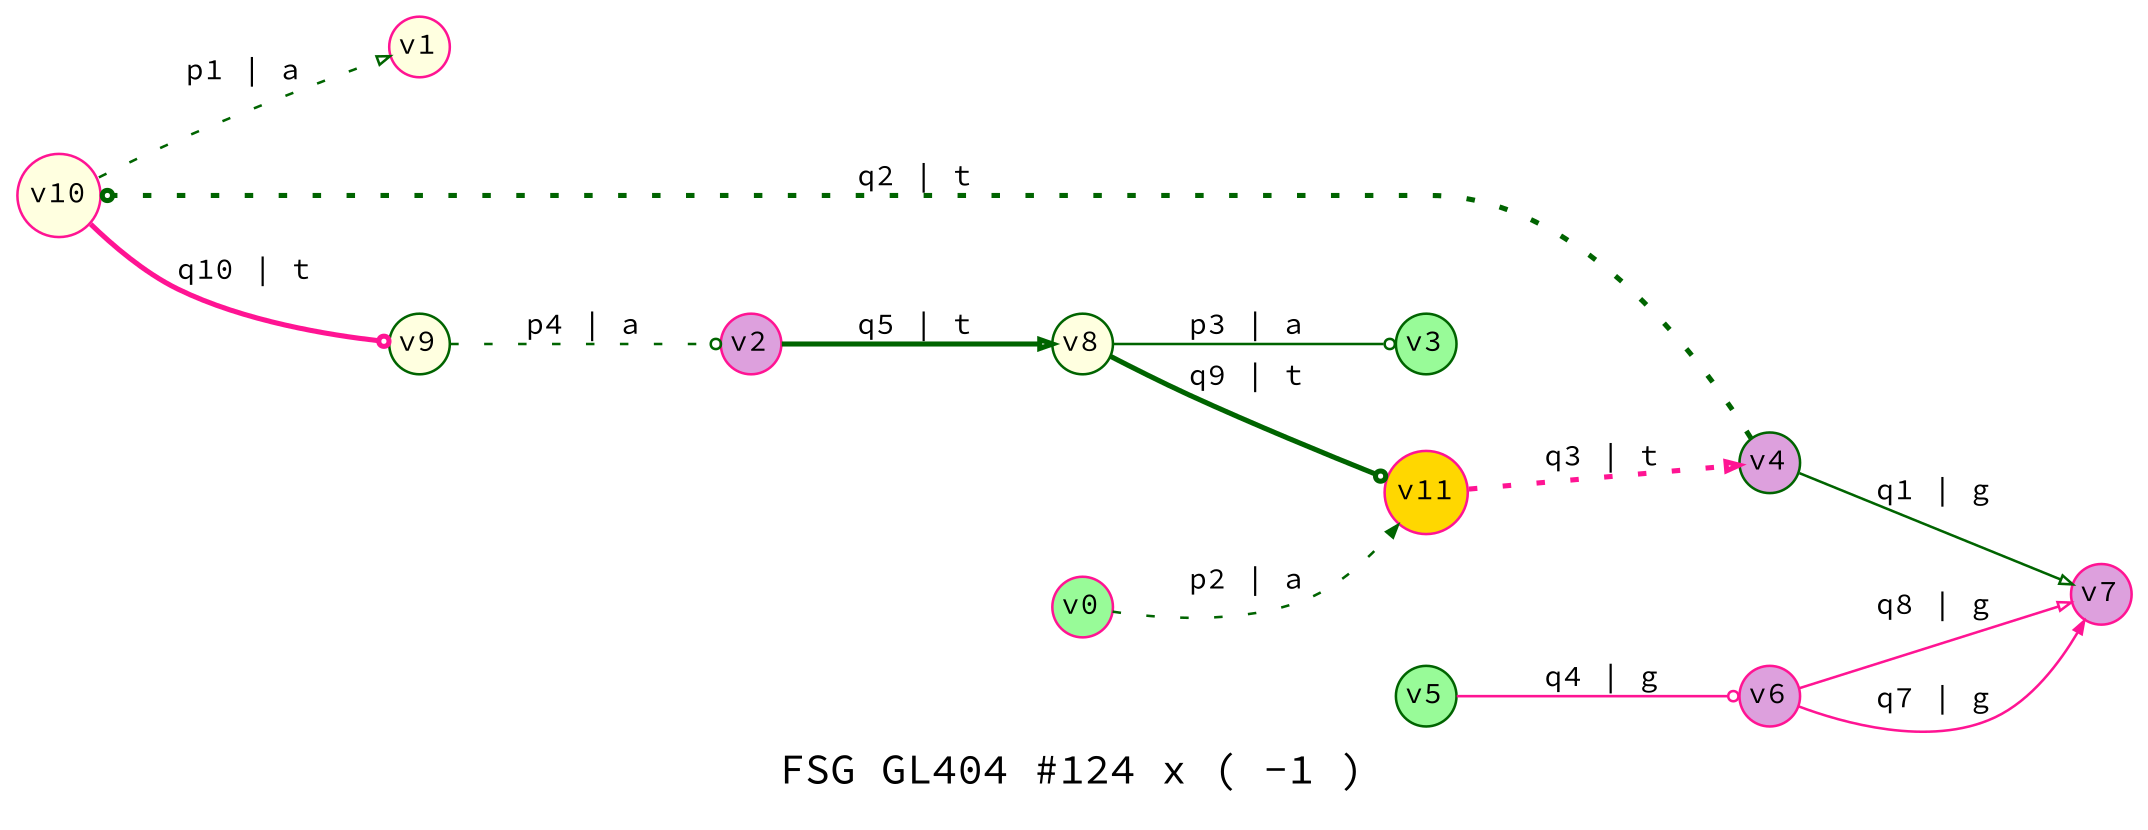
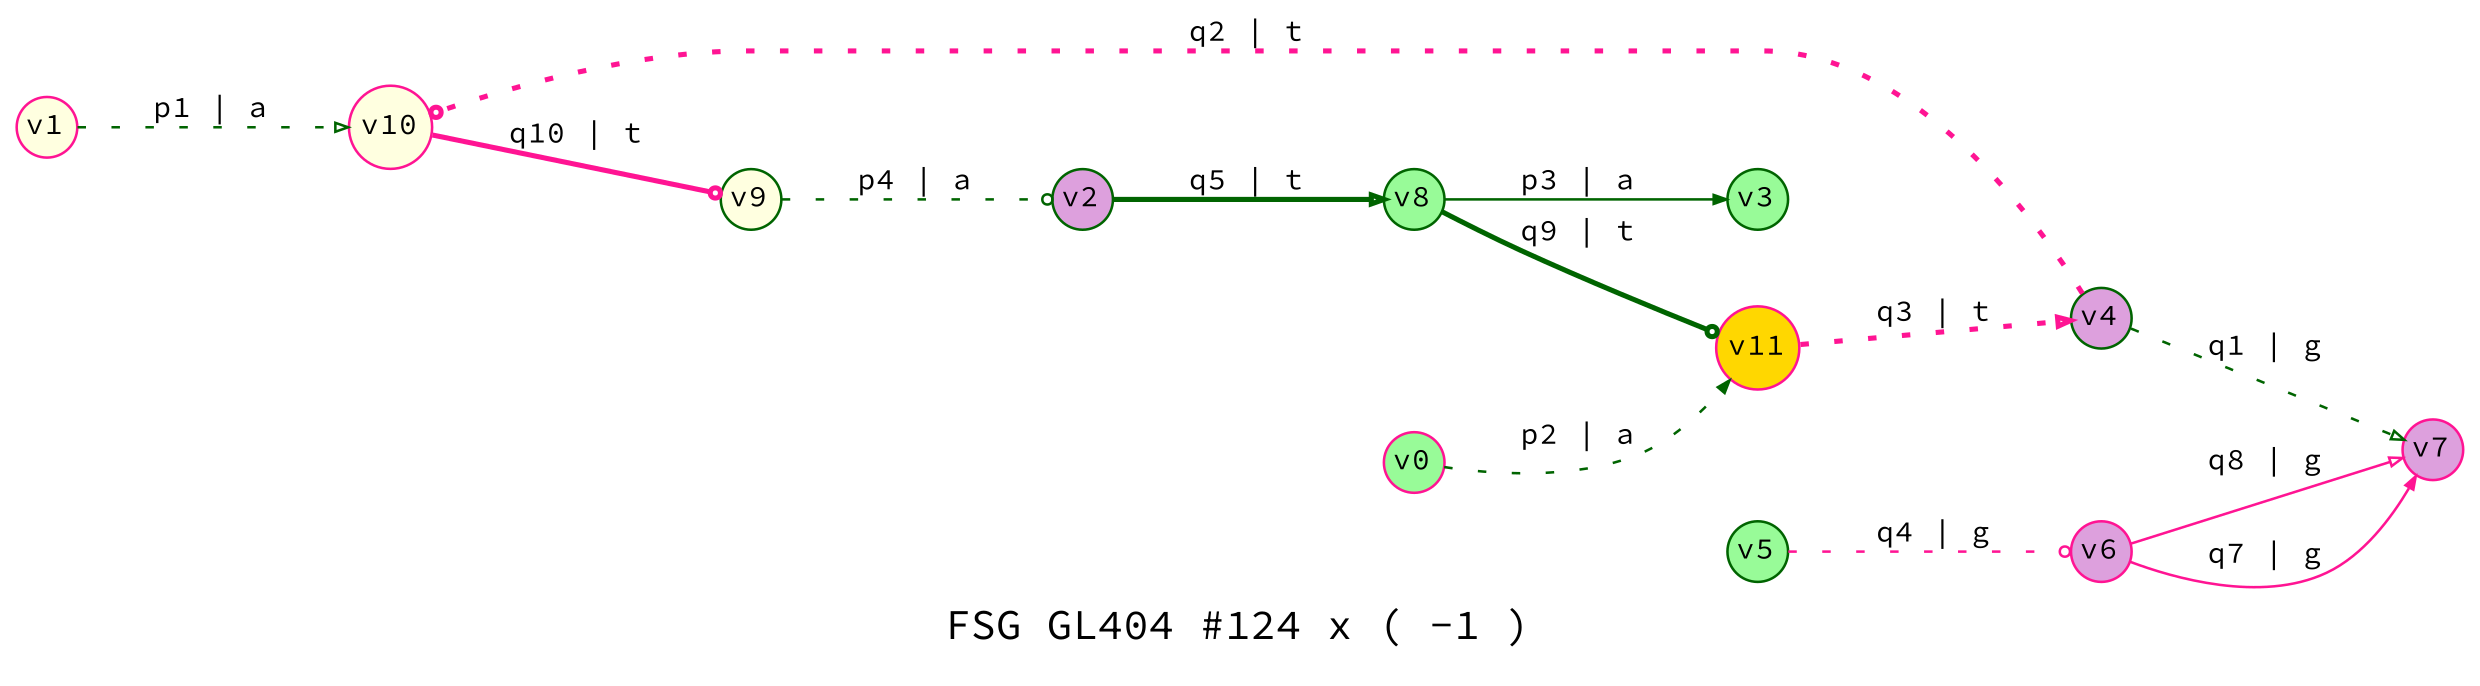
(237, 115) -> (206, 127)
(981, 196) -> (1308, 51)
(751, 344) -> (1083, 199)
(1083, 344) -> (1414, 199)
(1248, 344) -> (1579, 199)
(1930, 526) -> (2261, 382)
(1592, 696) -> (1924, 552)
